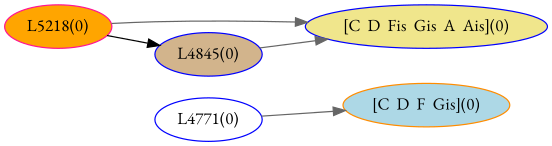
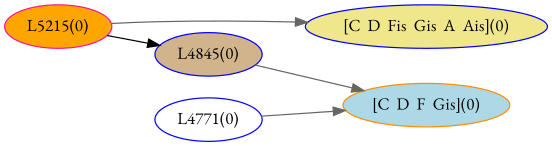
(58, 27) -> (58, 27)
(288, 44) -> (304, 77)
